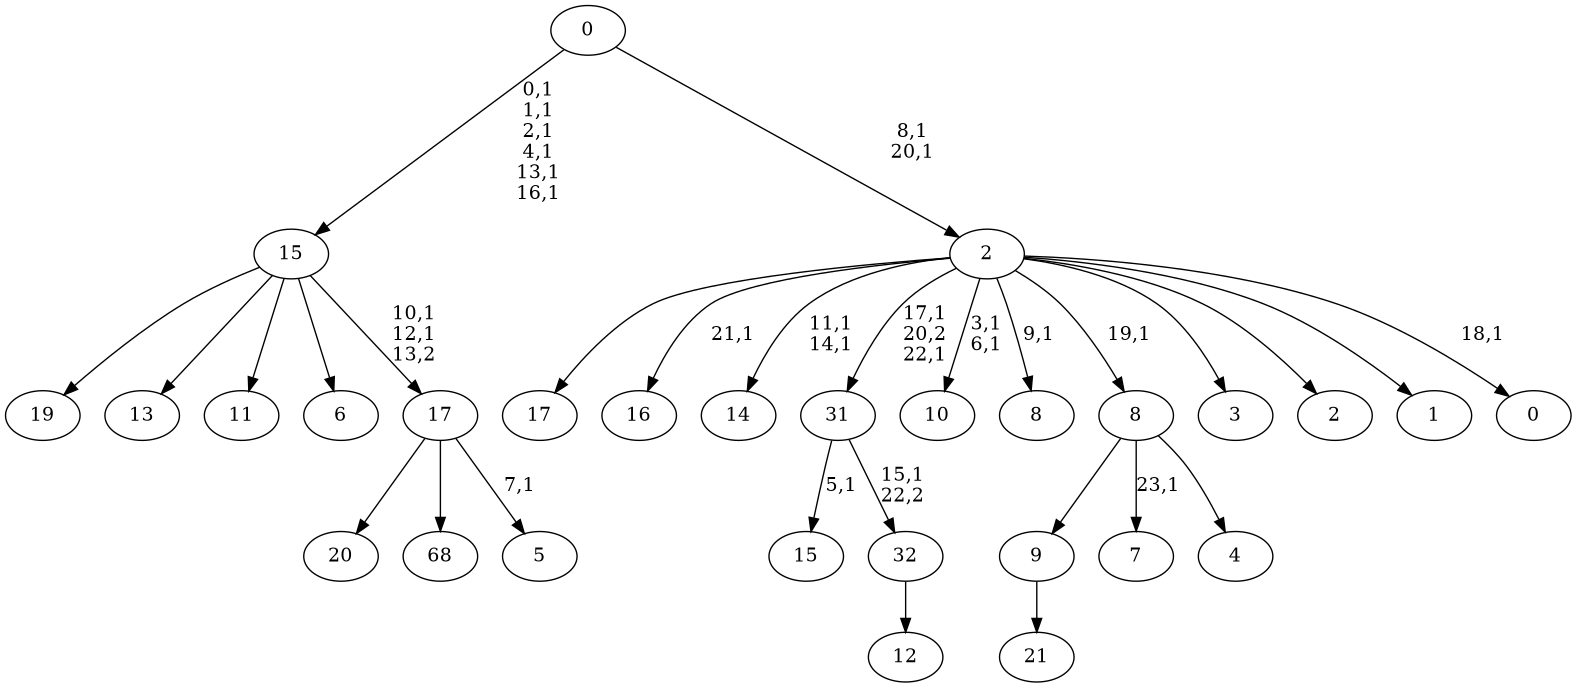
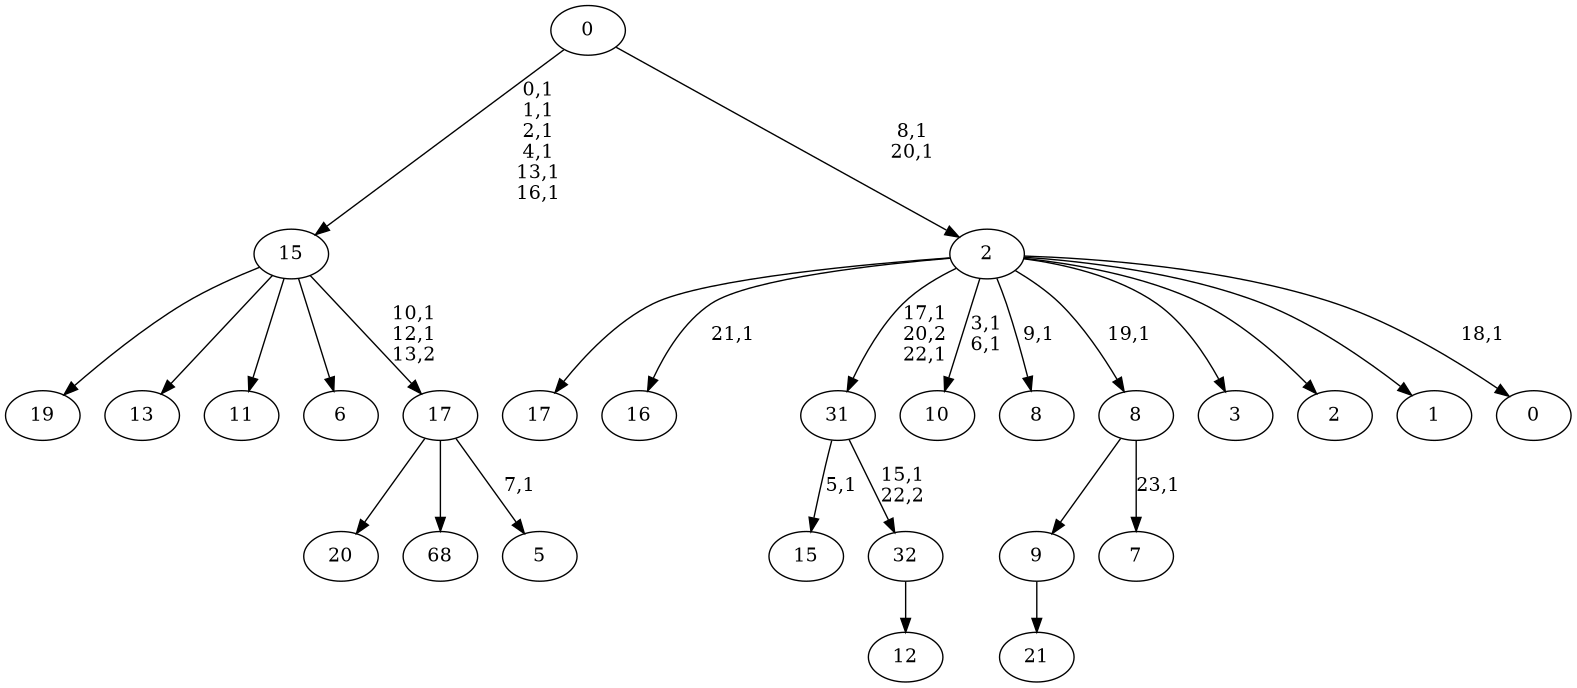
(739, 416) -> none
(1236, 556) -> none
